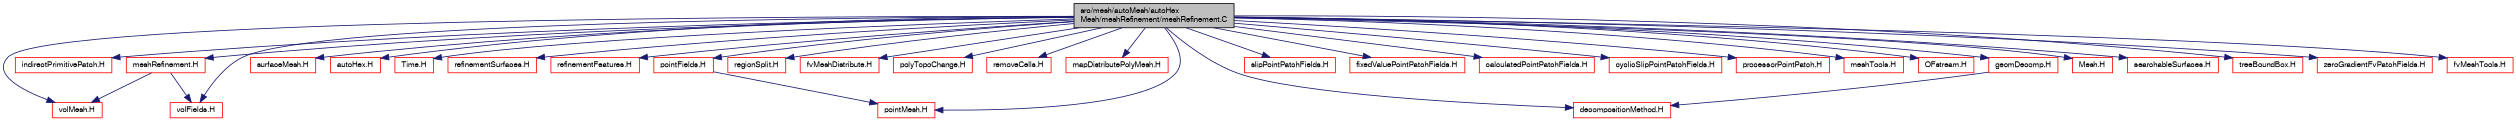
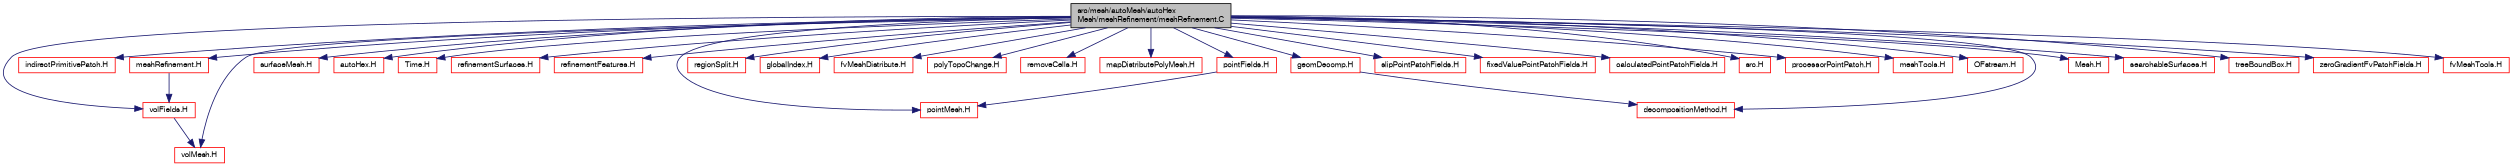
none -> (790, 65)
(1666, 65) -> (1755, 65)
(125, 86) -> (182, 129)
